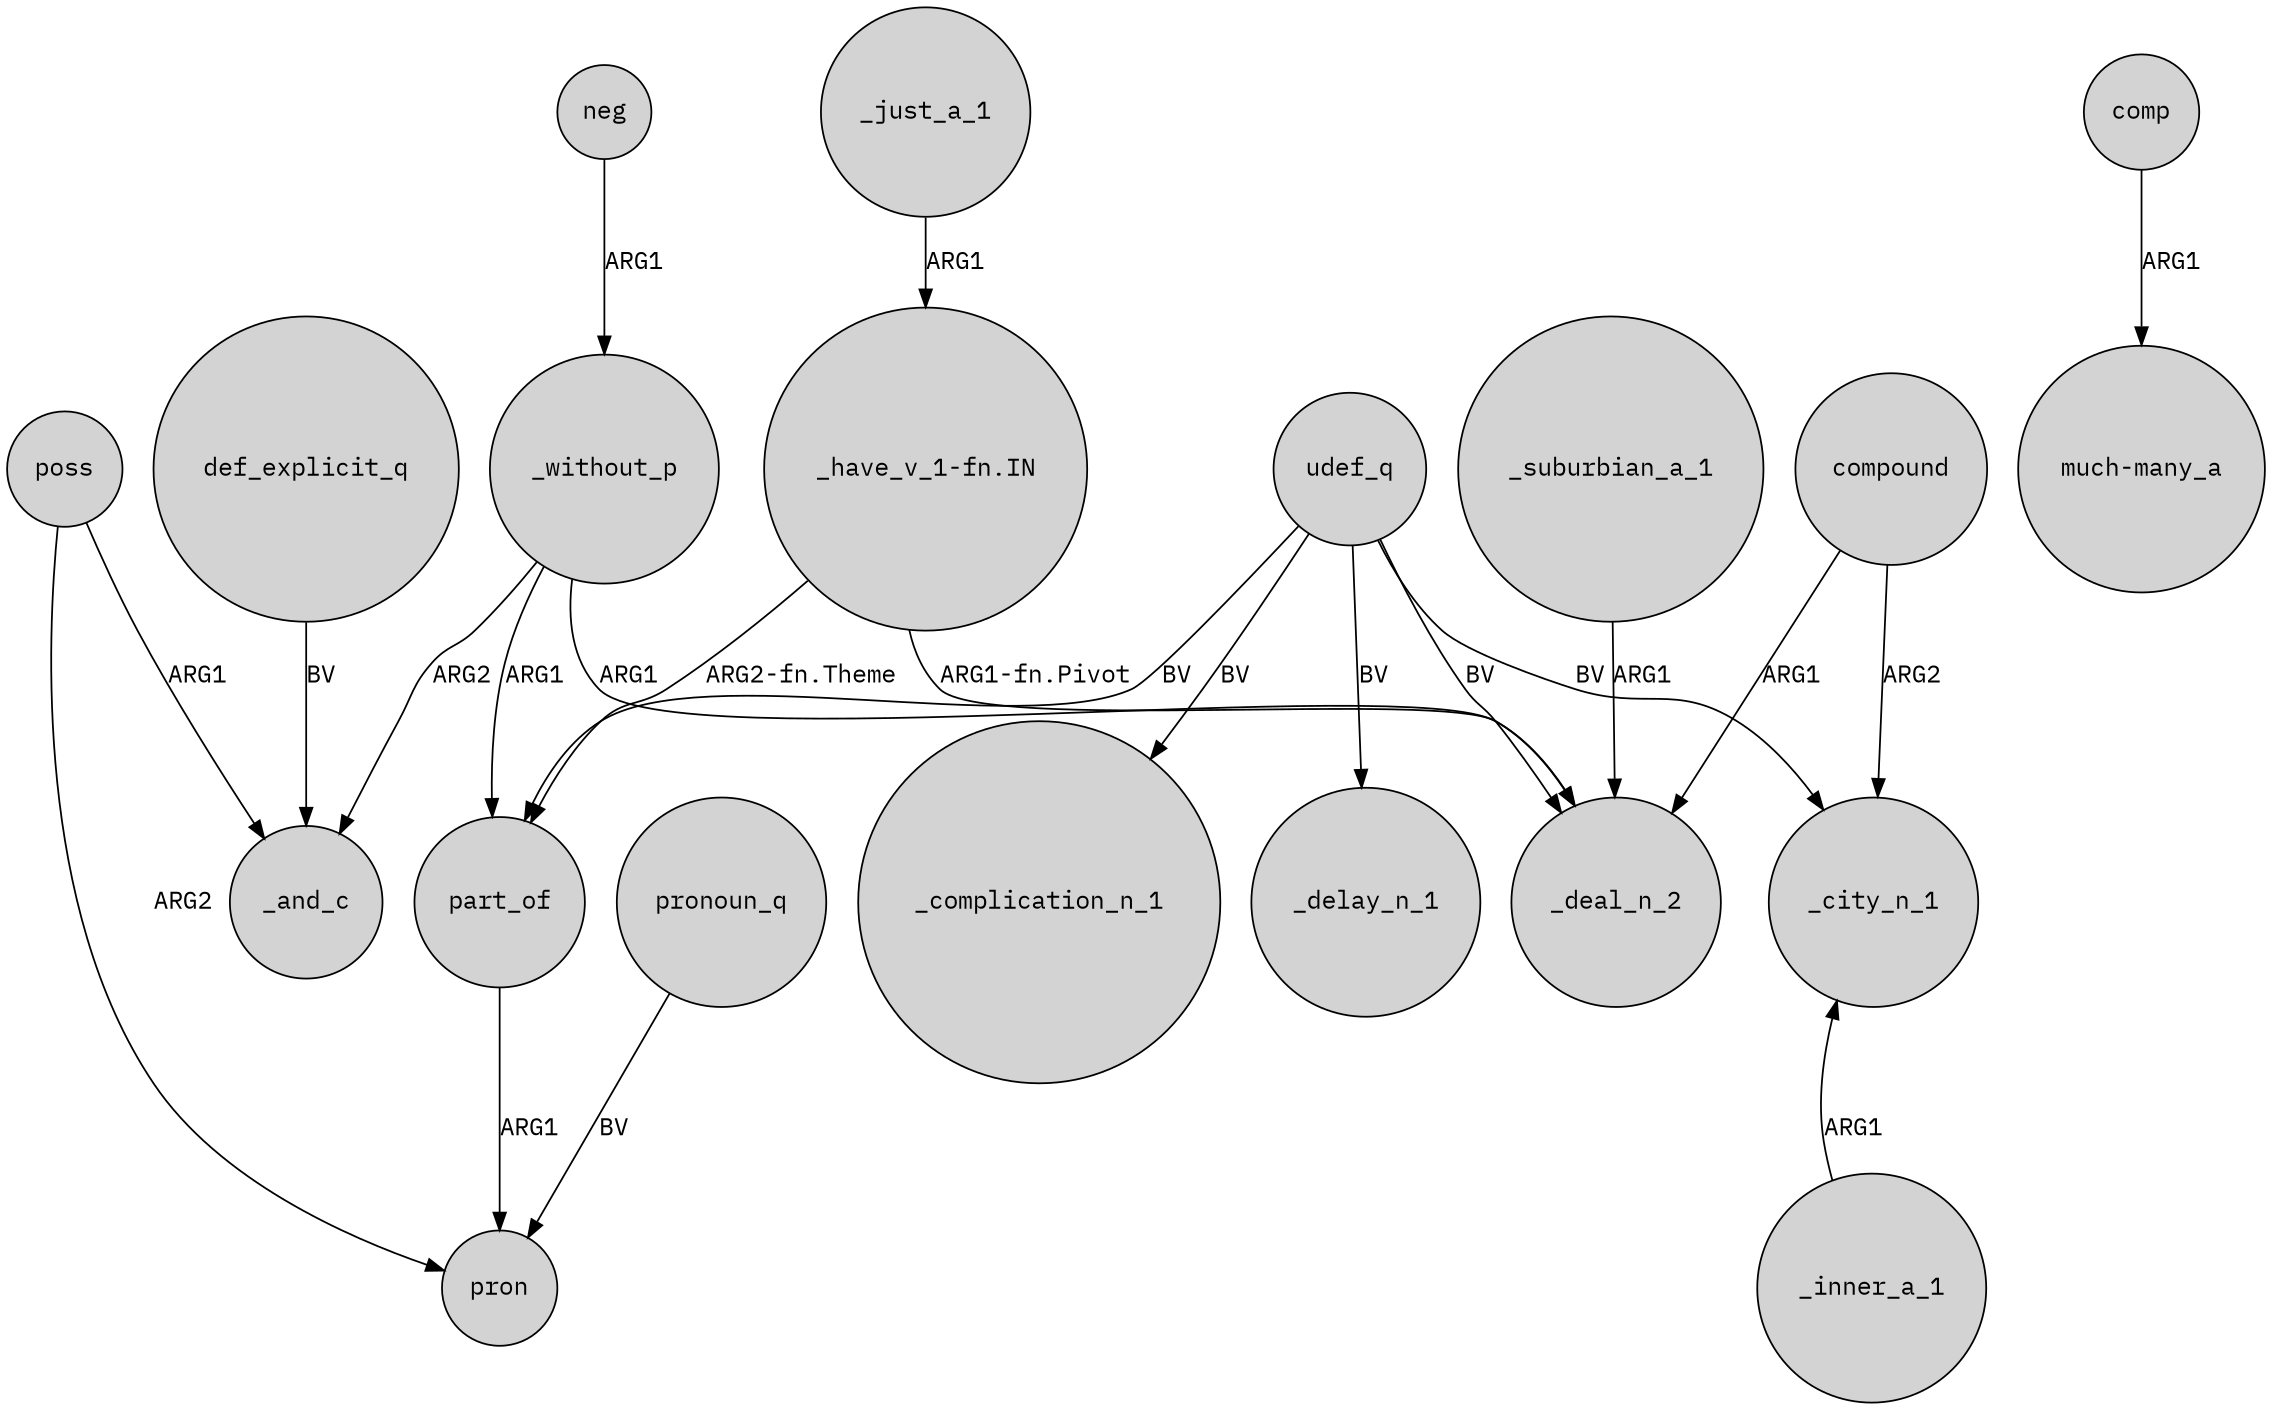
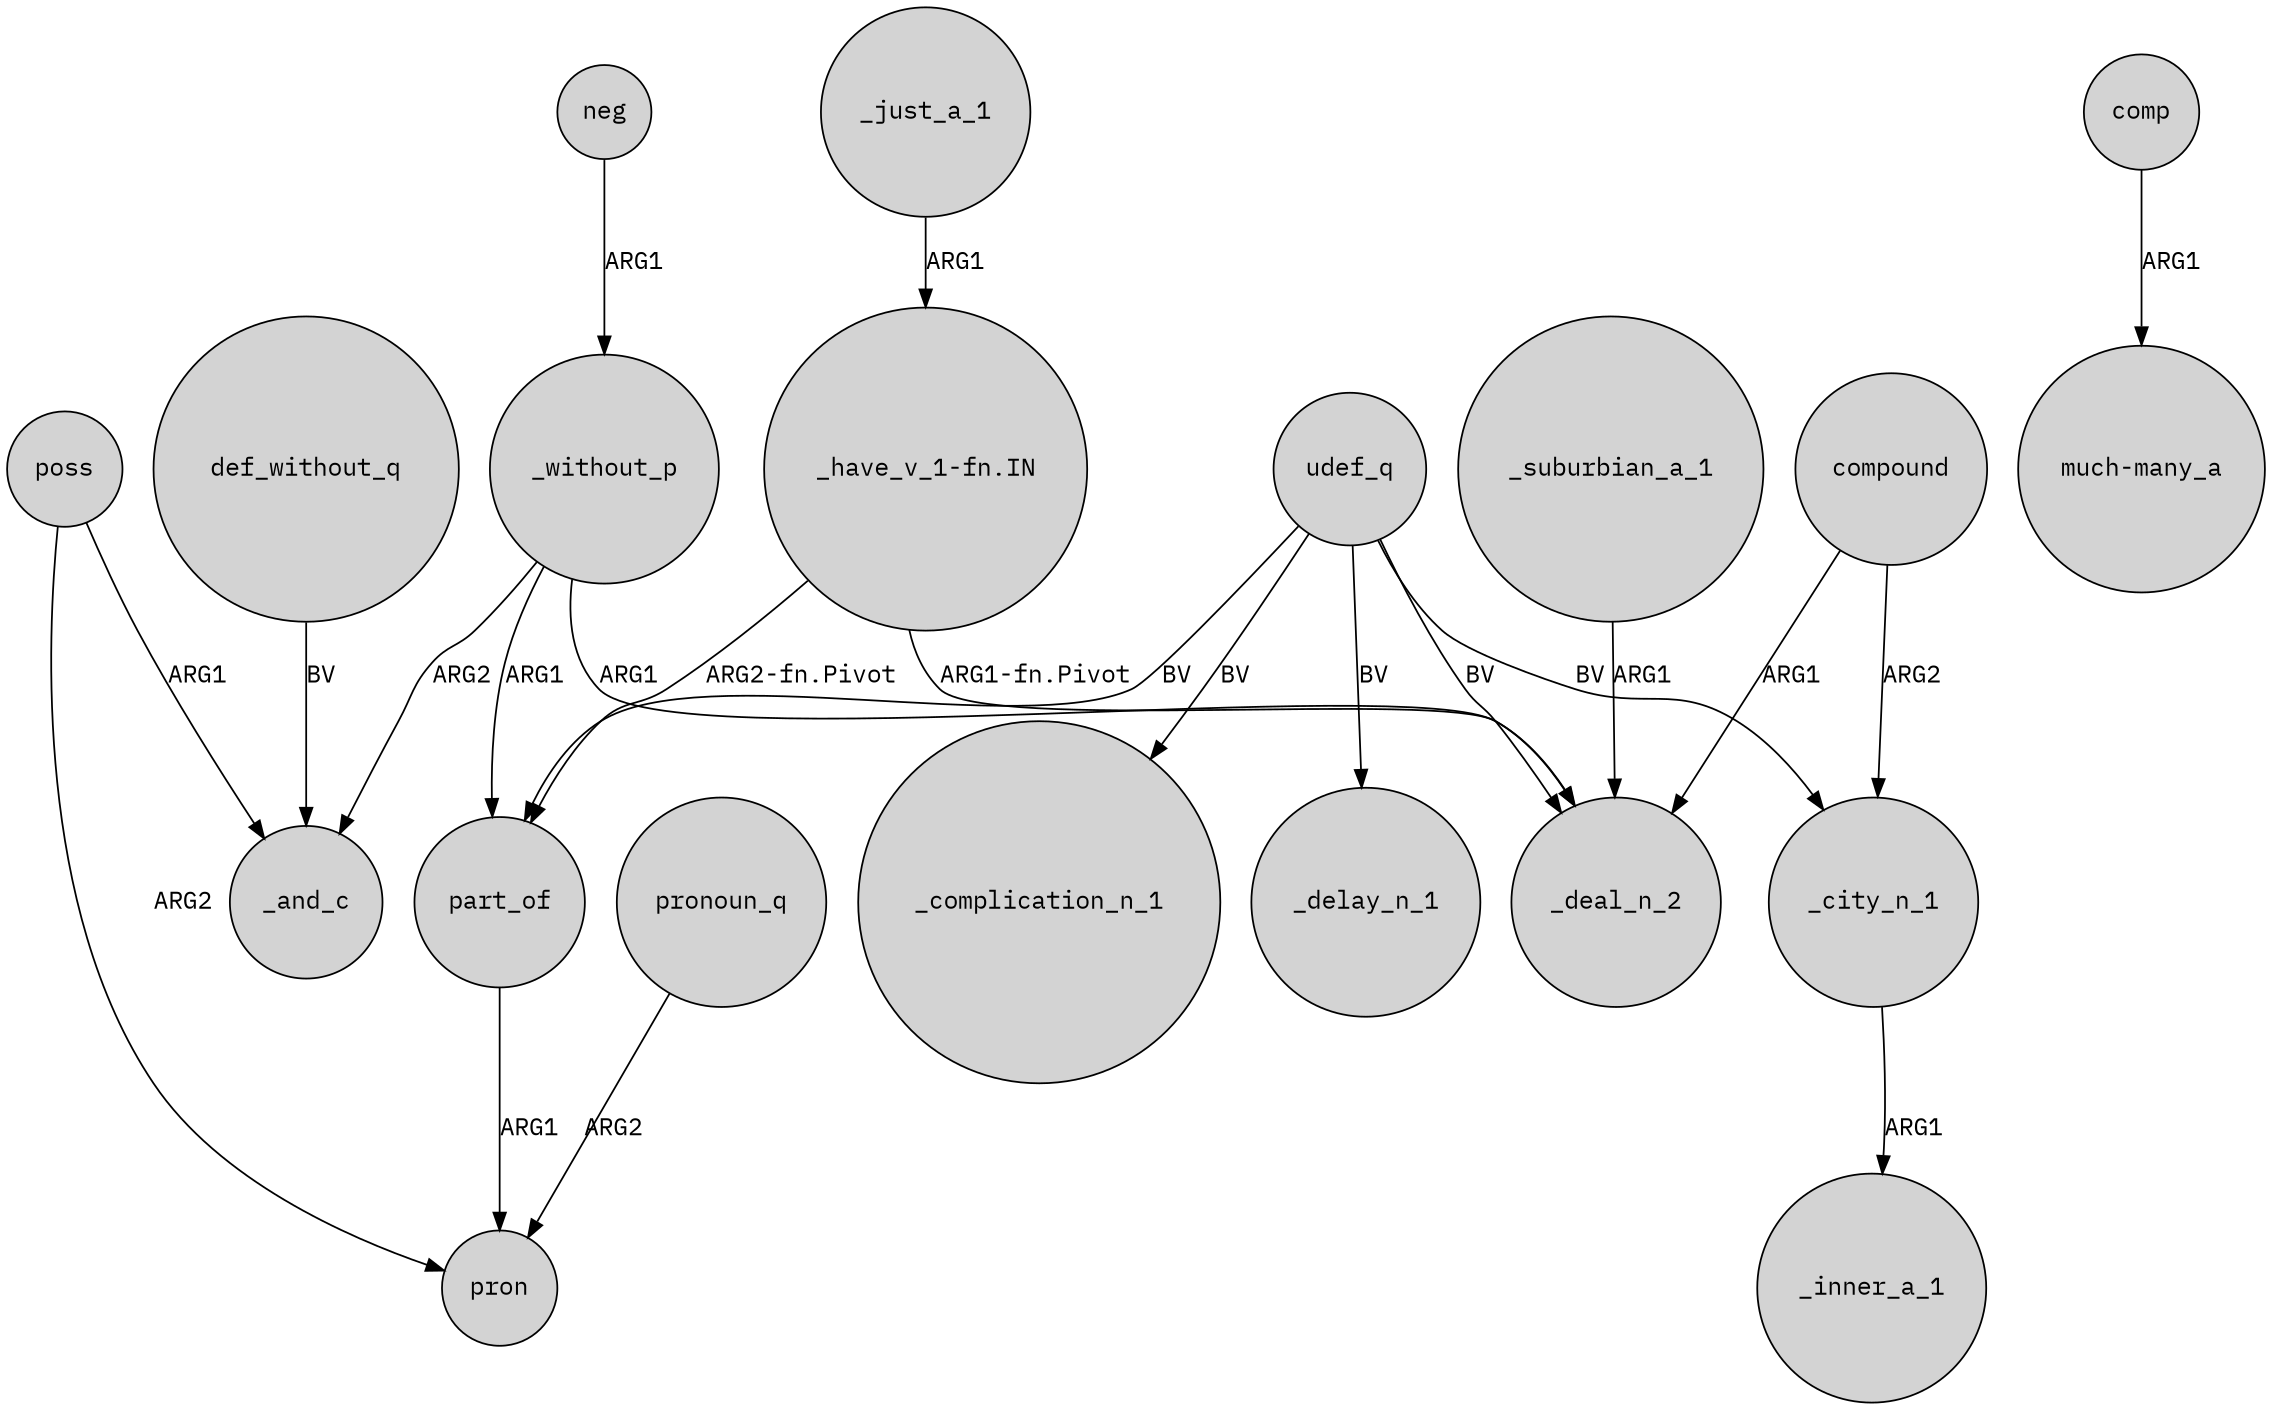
(306, 469) -> (306, 469)
(801, 676) -> (801, 676)
(1821, 1100) -> (1885, 1081)
(614, 1129) -> (614, 1129)
